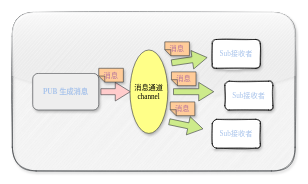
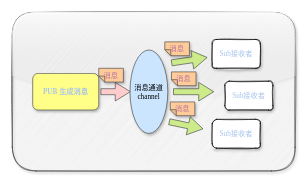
(66, 92) -> (66, 92)
(149, 92) -> (149, 92)
